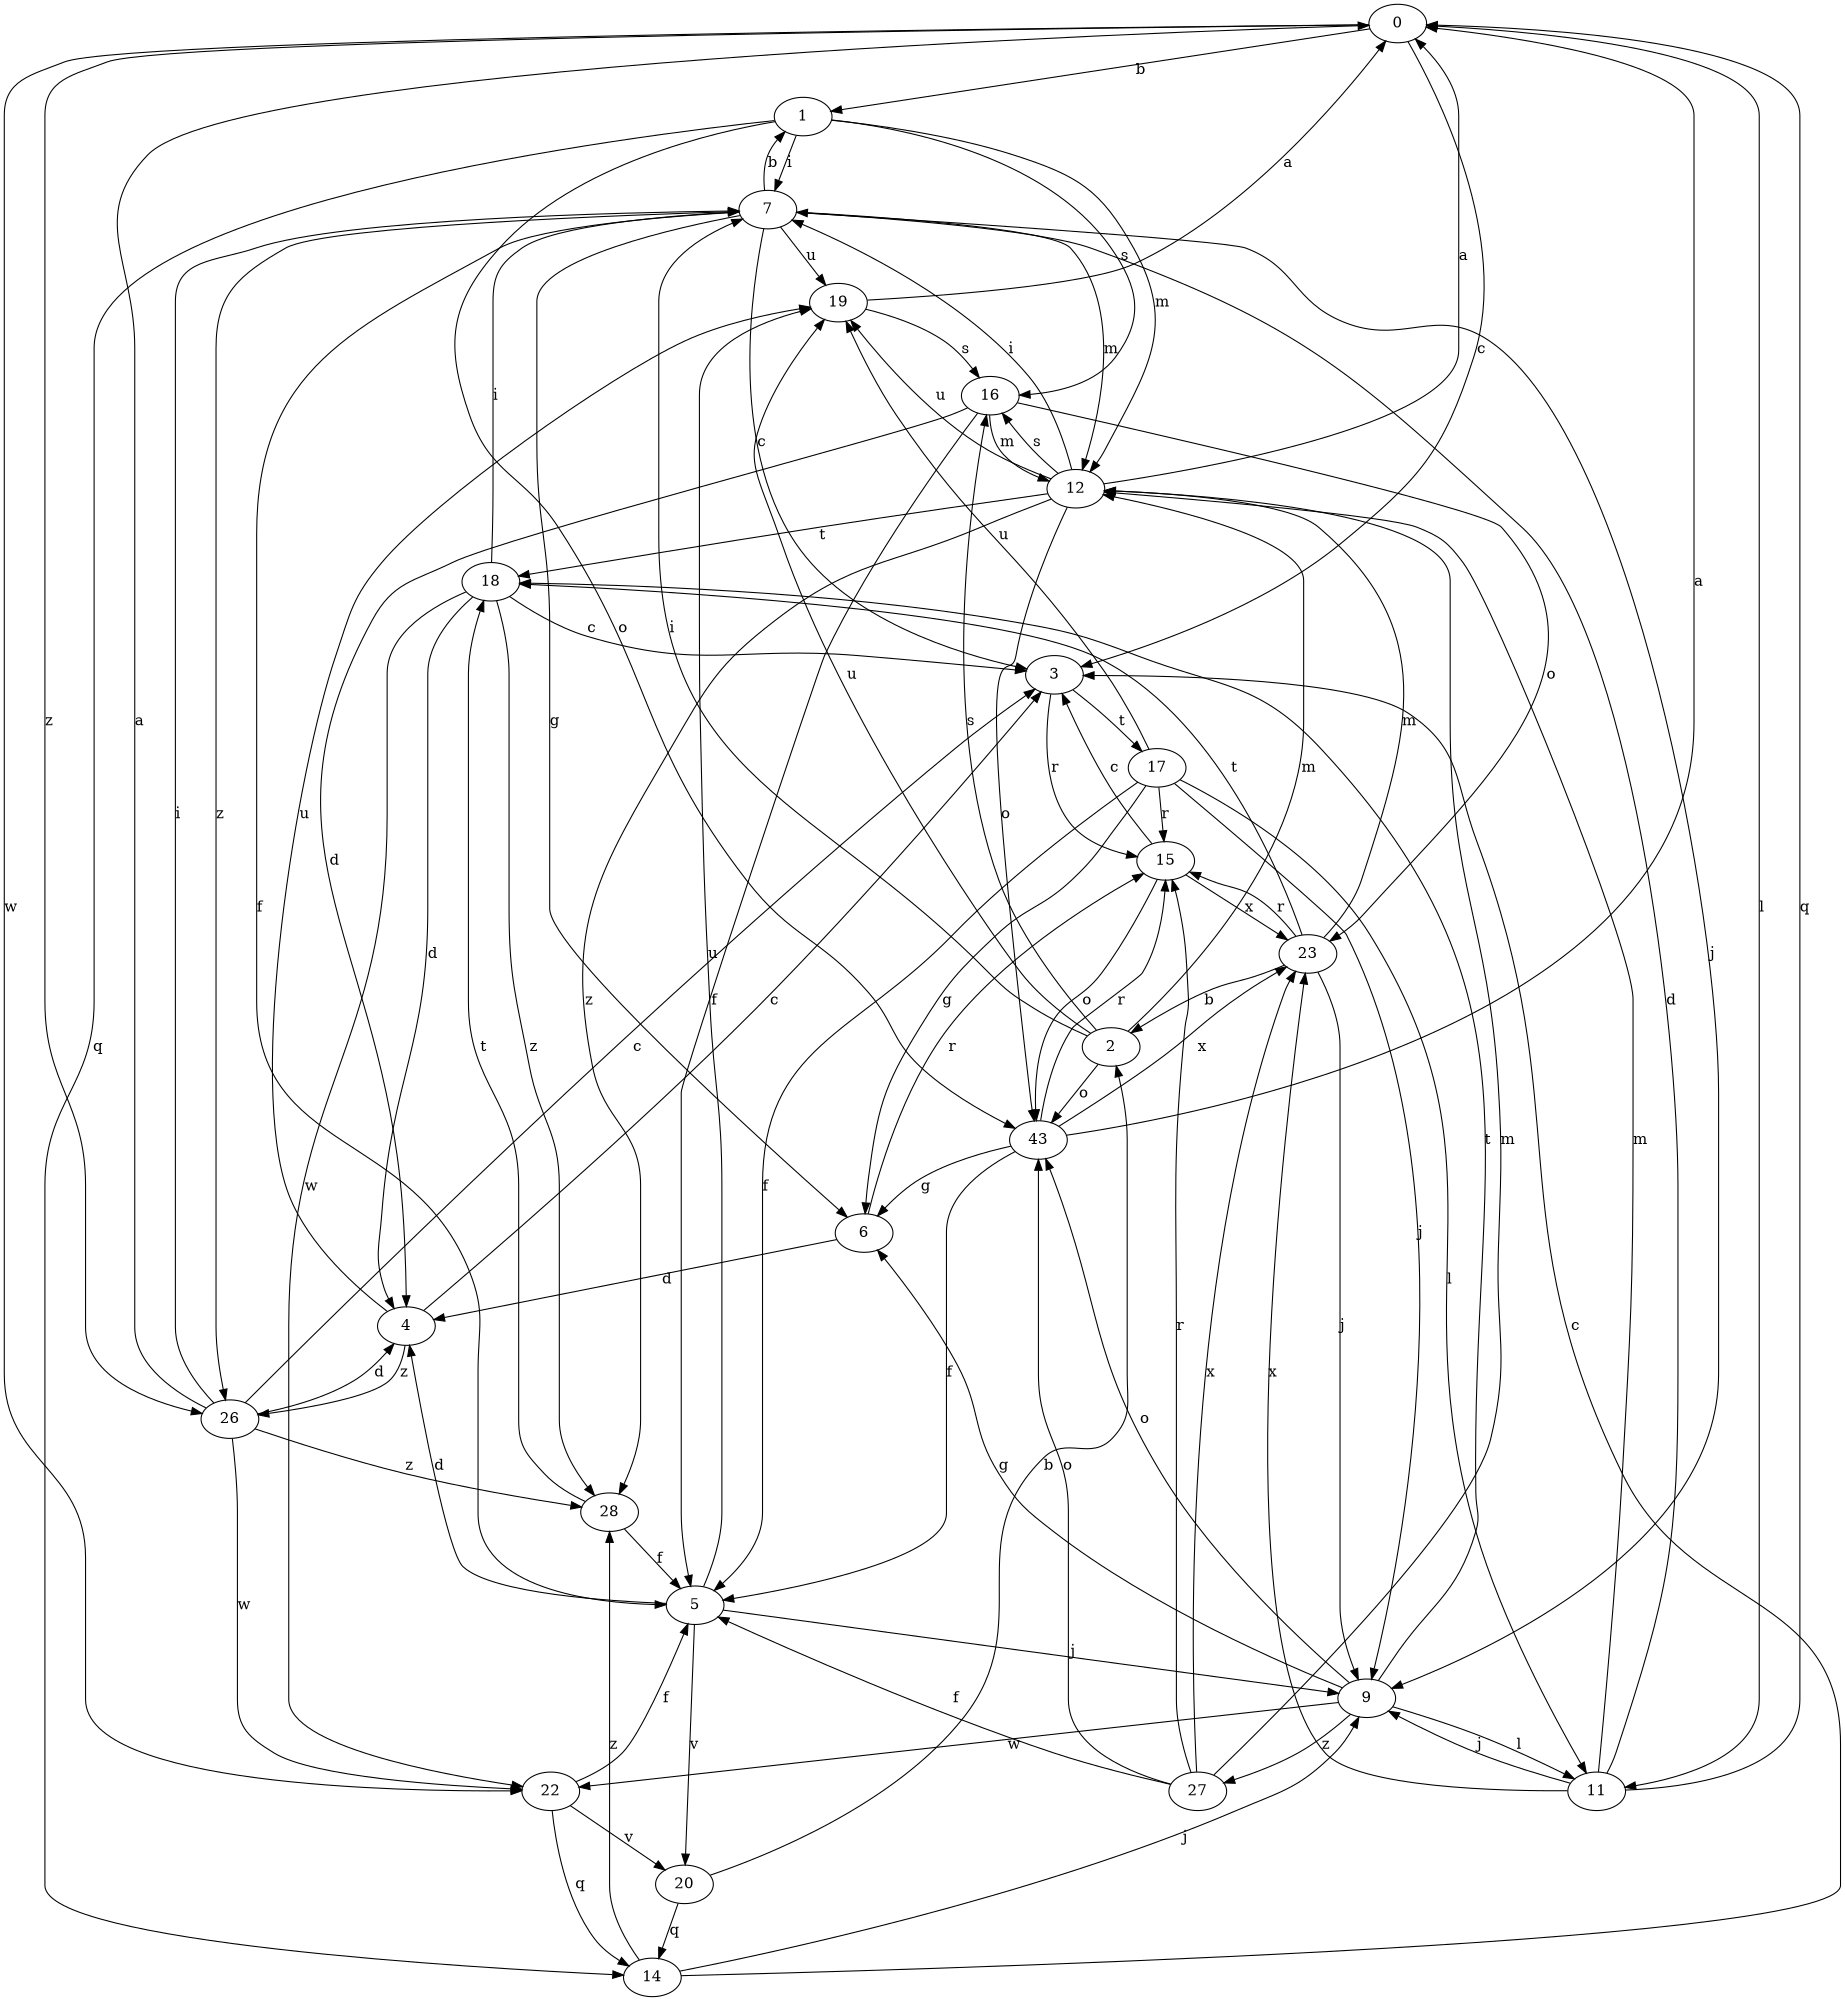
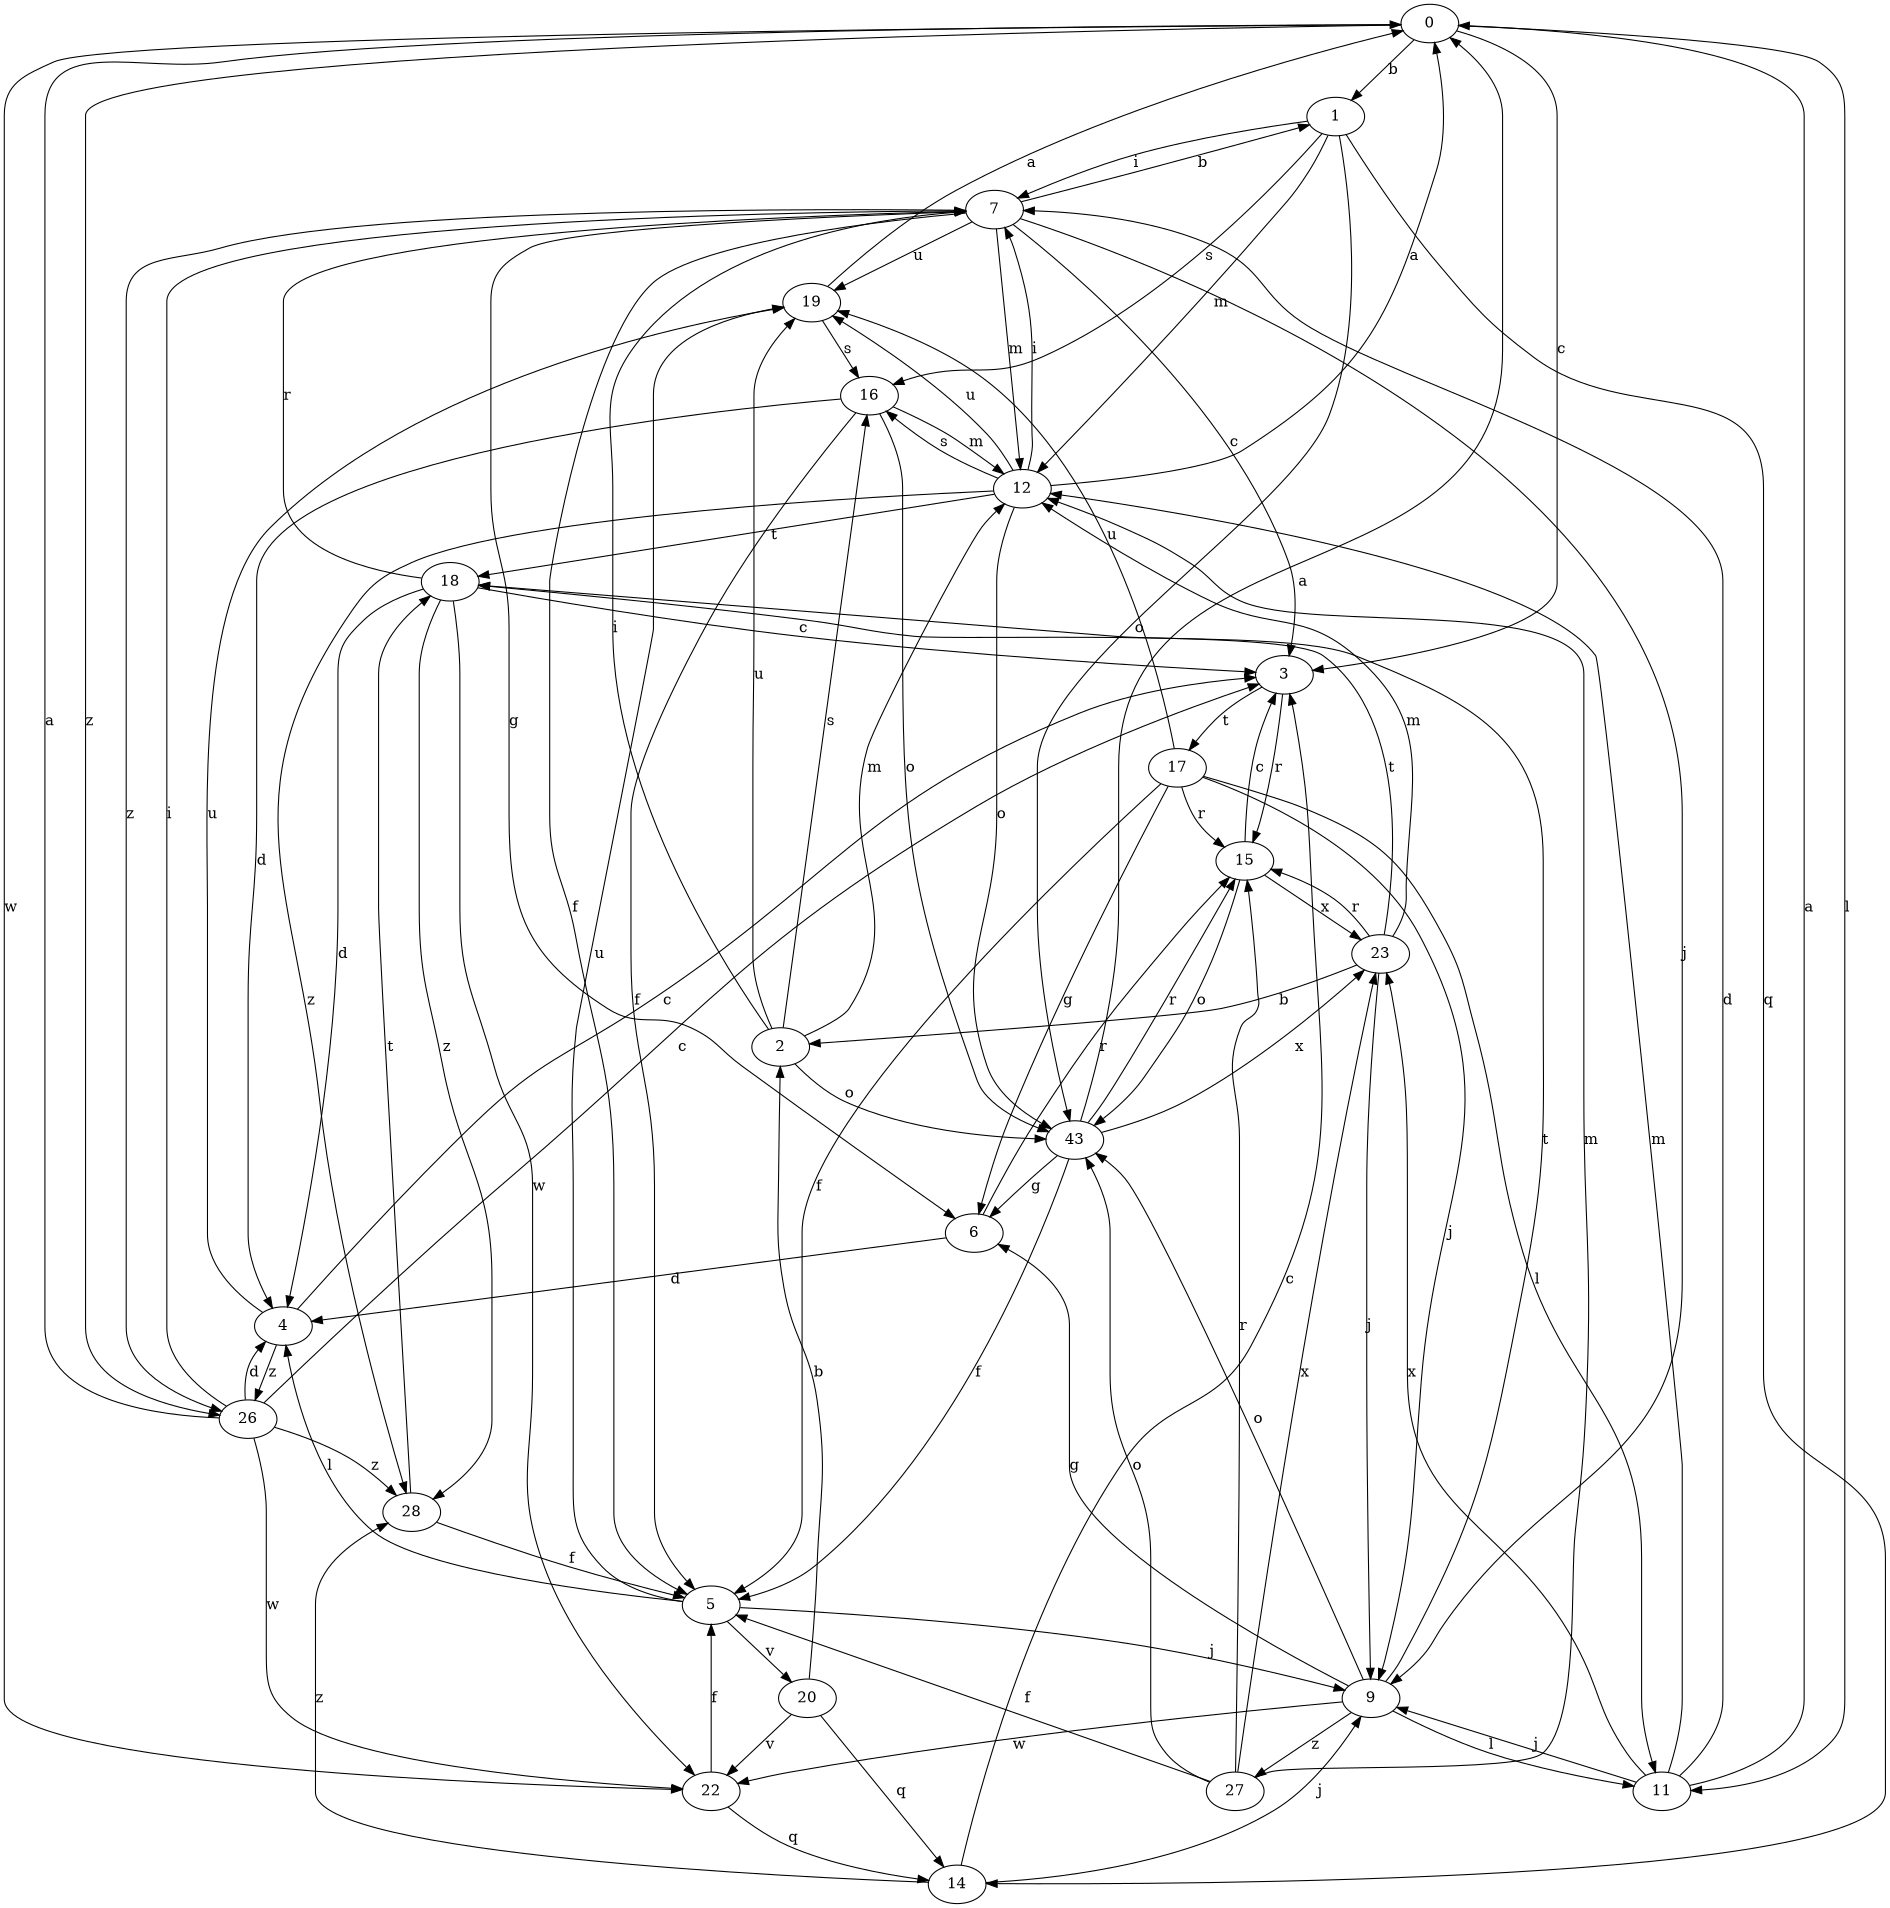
(496, 396) -> (287, 396)
(1498, 526) -> (906, 790)
(1805, 907) -> (1809, 907)
(440, 1466) -> (330, 1466)
(617, 1838) -> (763, 1741)
